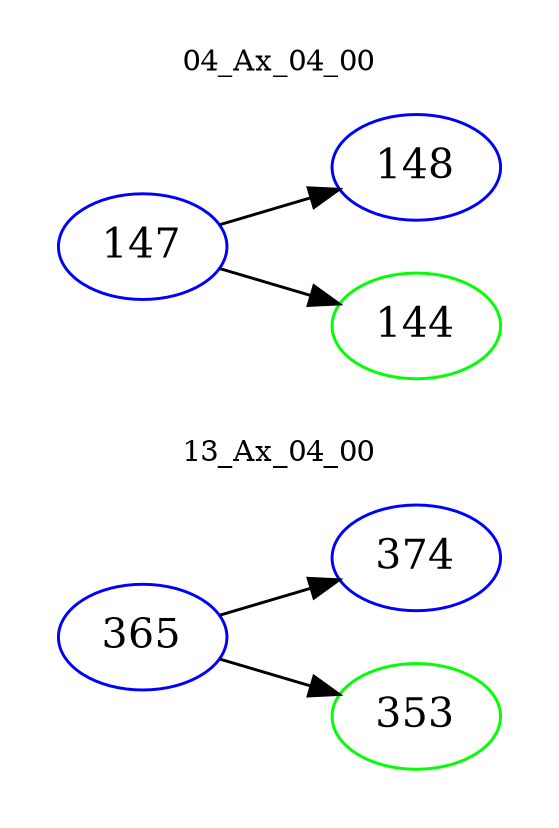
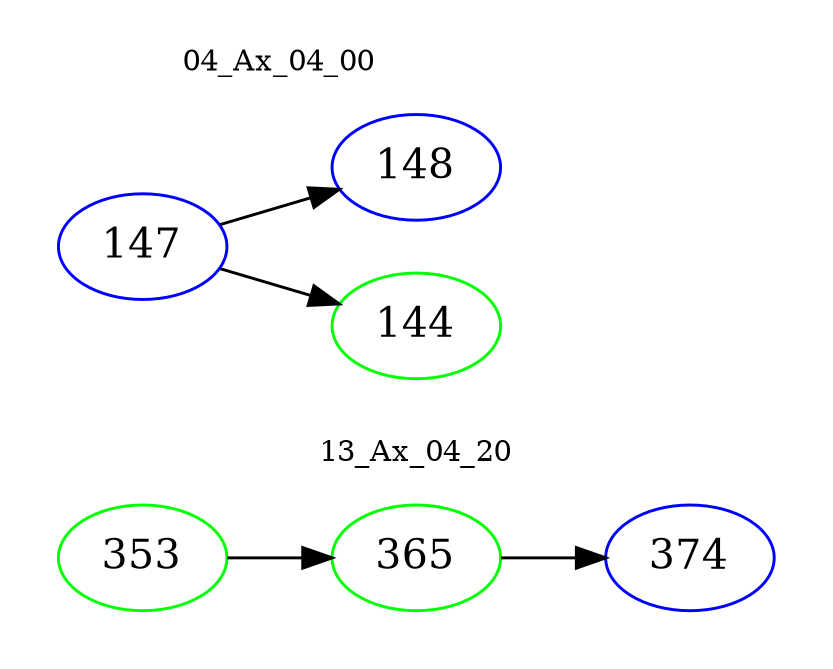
(280, 454) -> (416, 454)
(143, 637) -> (416, 558)
(265, 673) -> (265, 558)
